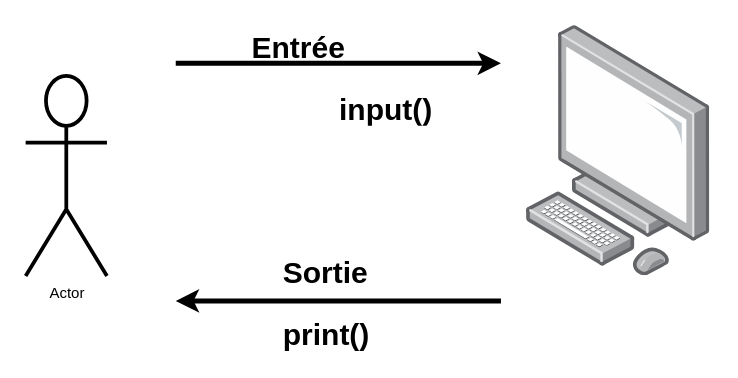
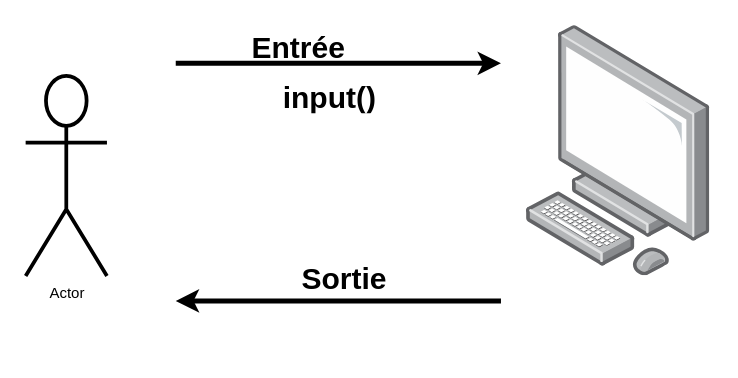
(401, 107) -> (344, 94)
(369, 269) -> (388, 276)
(369, 332) -> none
